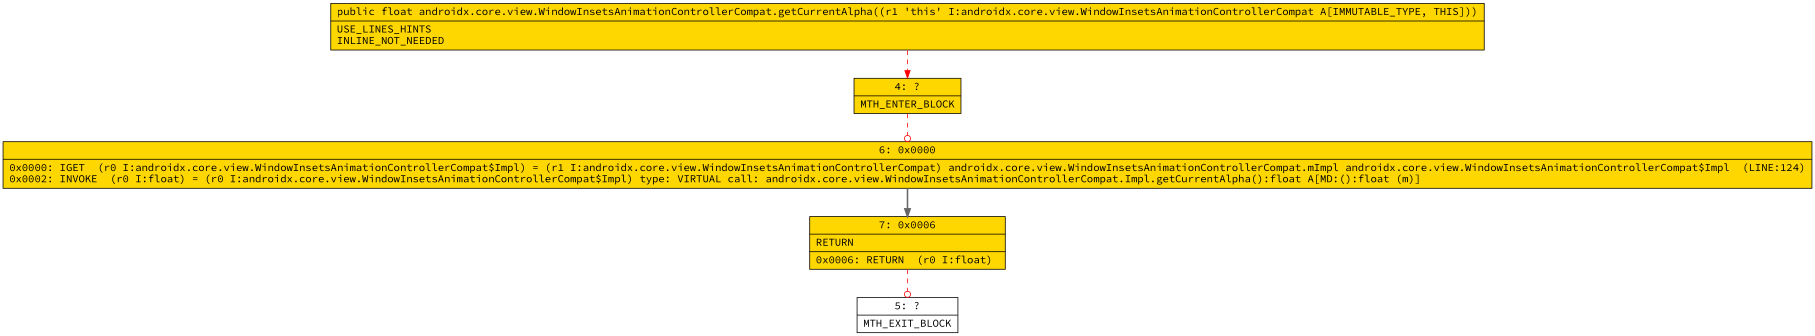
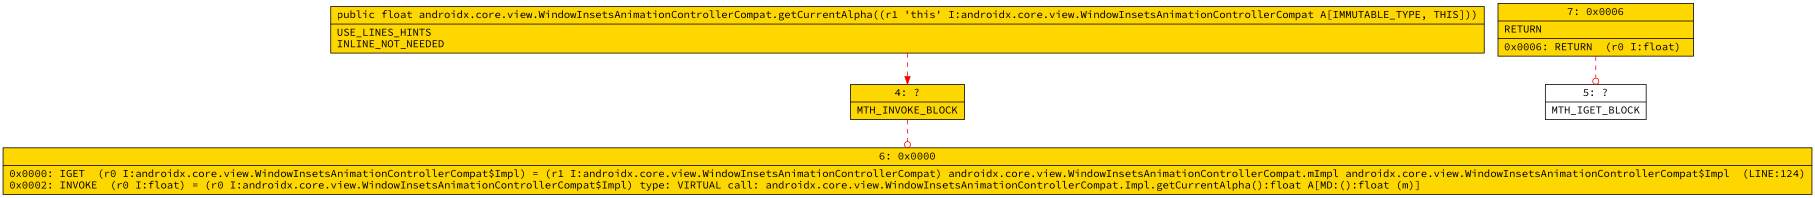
(907, 104) -> (907, 110)
(907, 199) -> none
(907, 324) -> (1596, 110)
